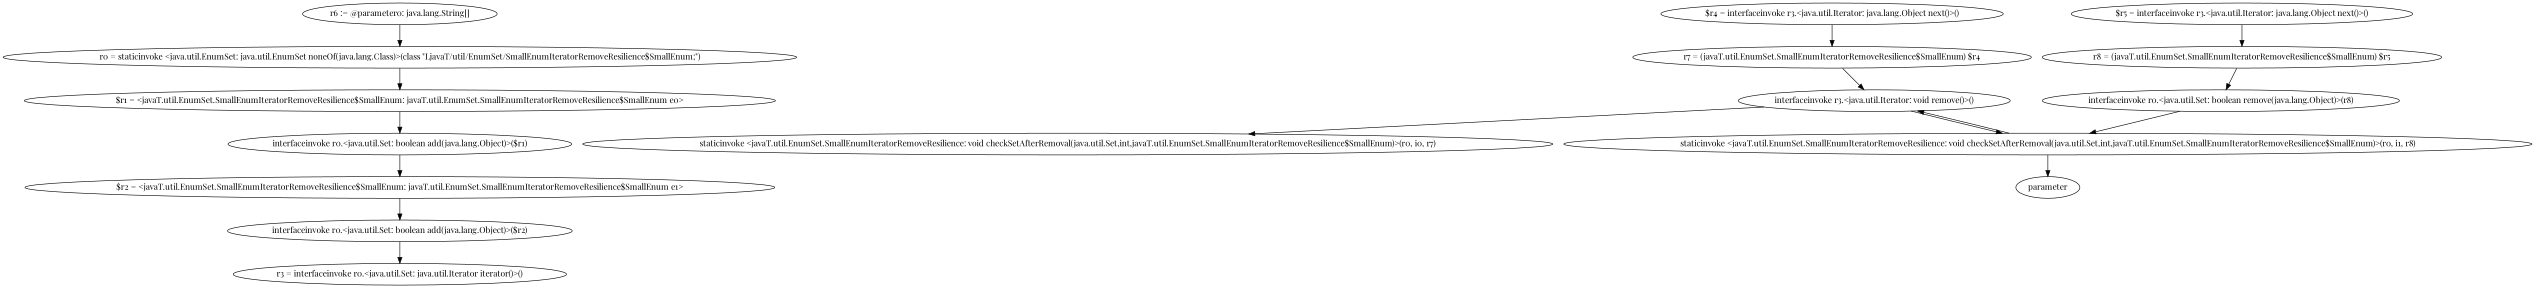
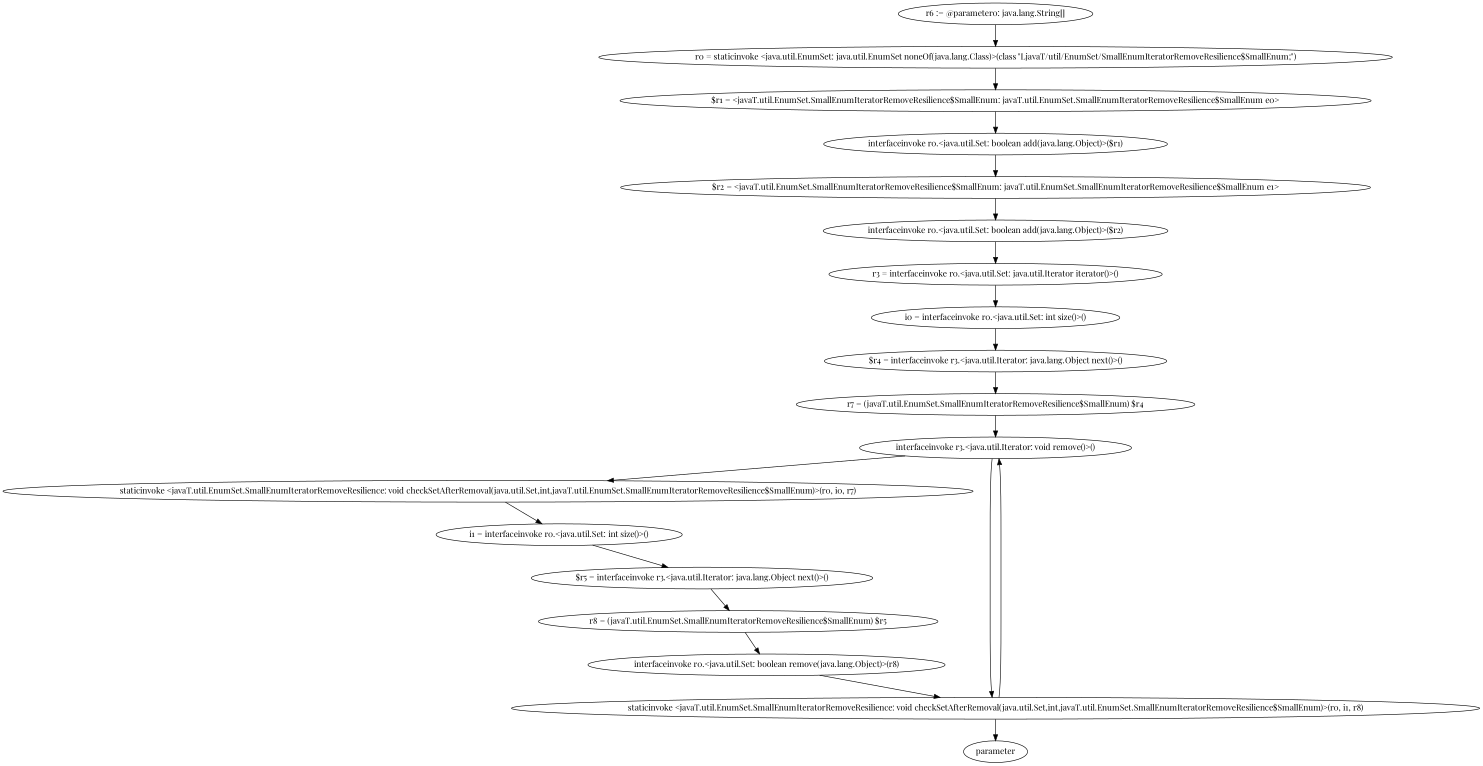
none -> (996, 318)
none -> (559, 535)
